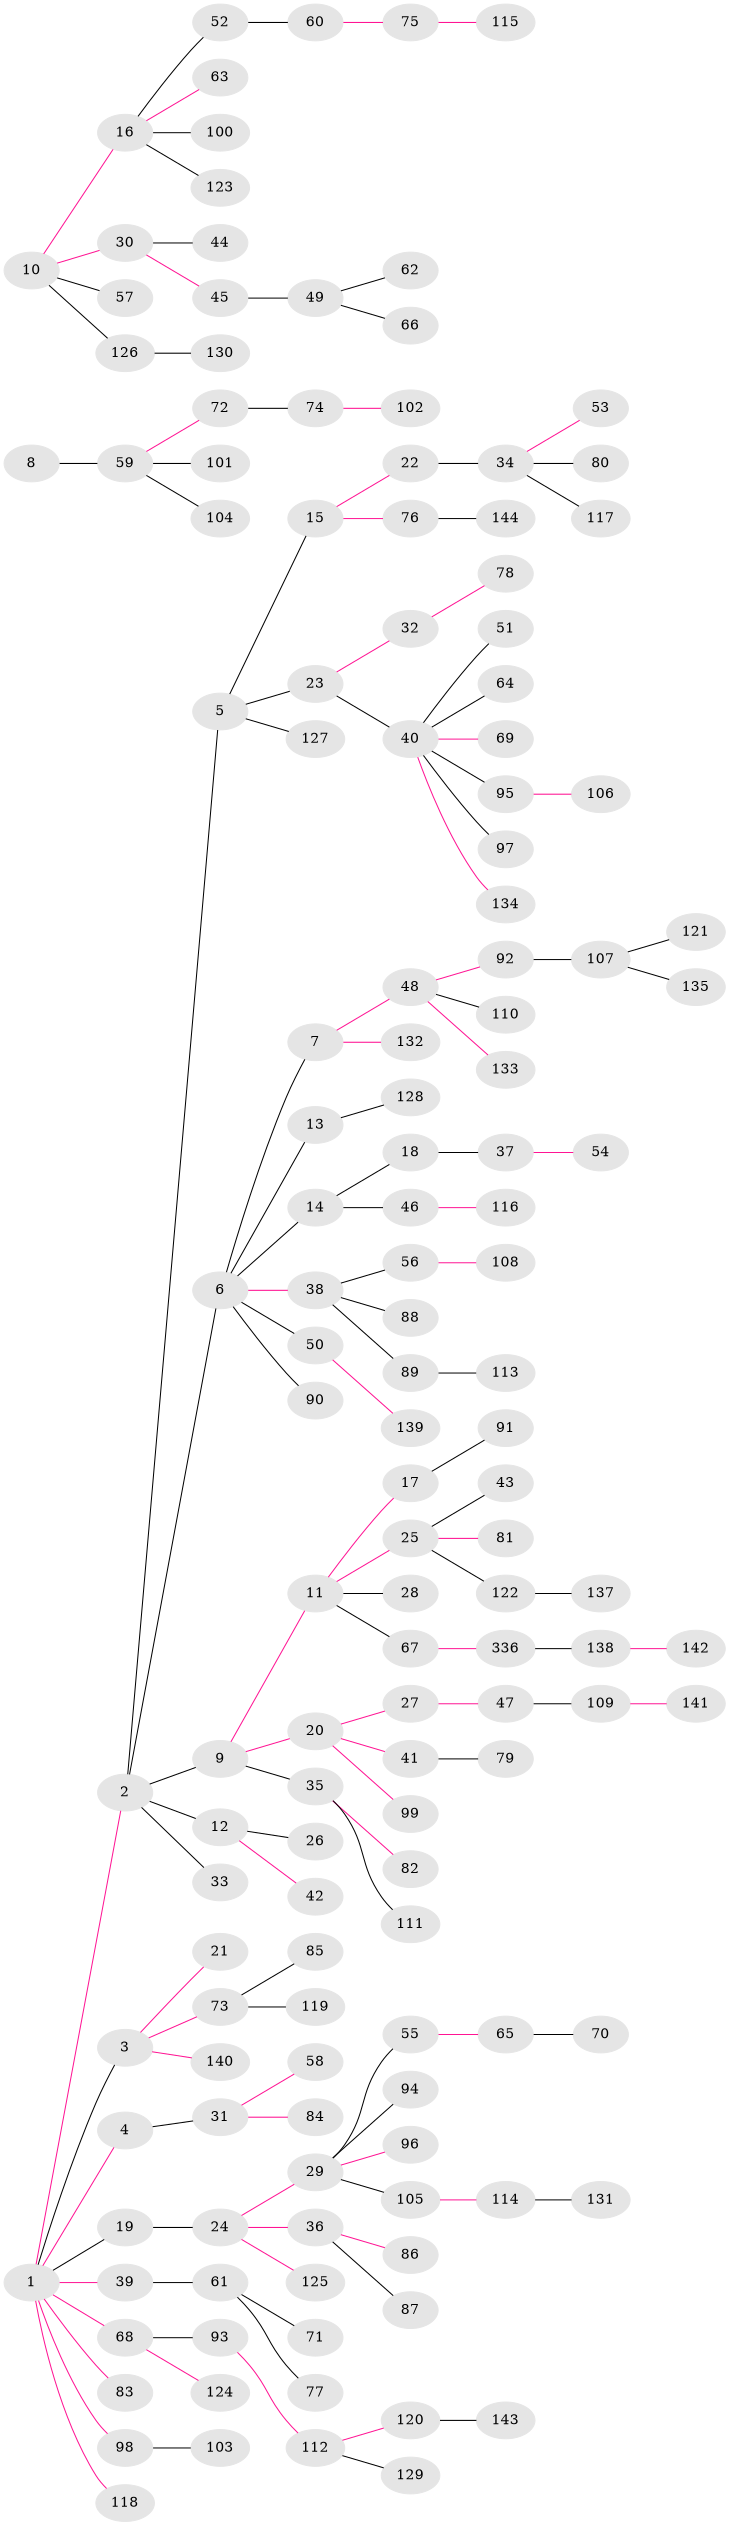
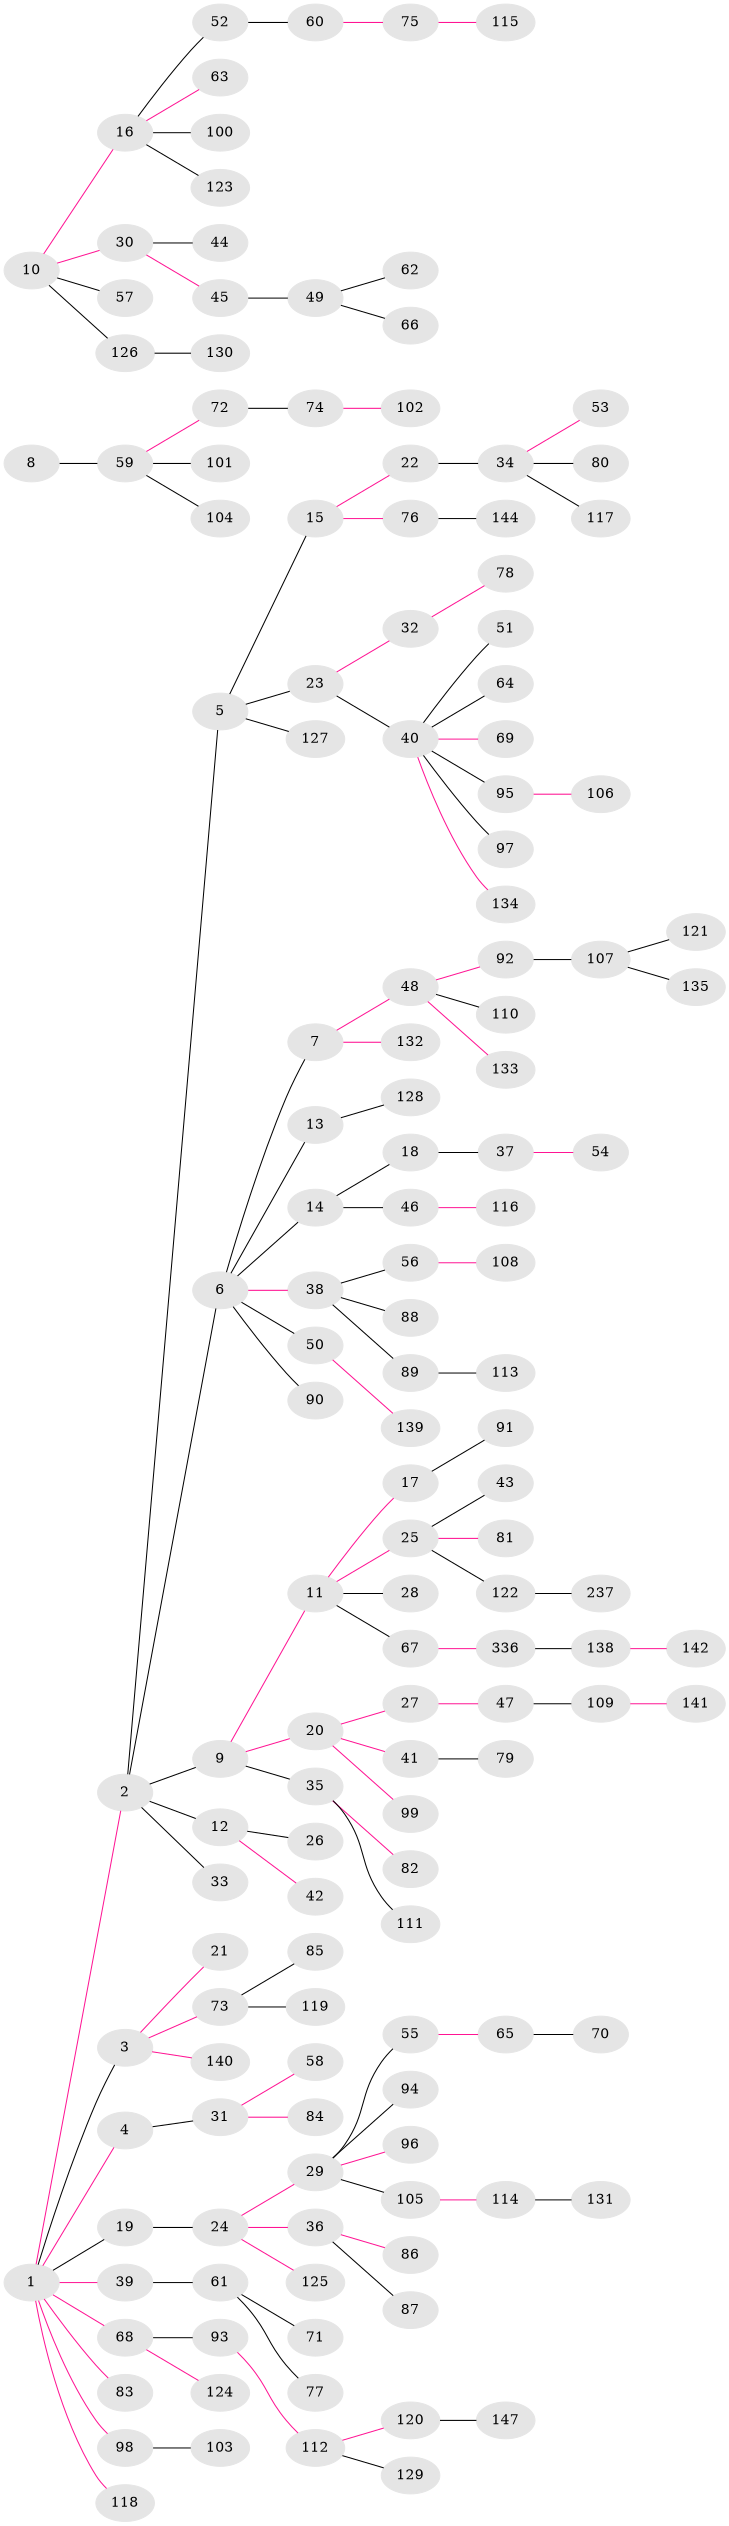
(601, 1594) -> (601, 1594)
(506, 2420) -> (506, 2420)
